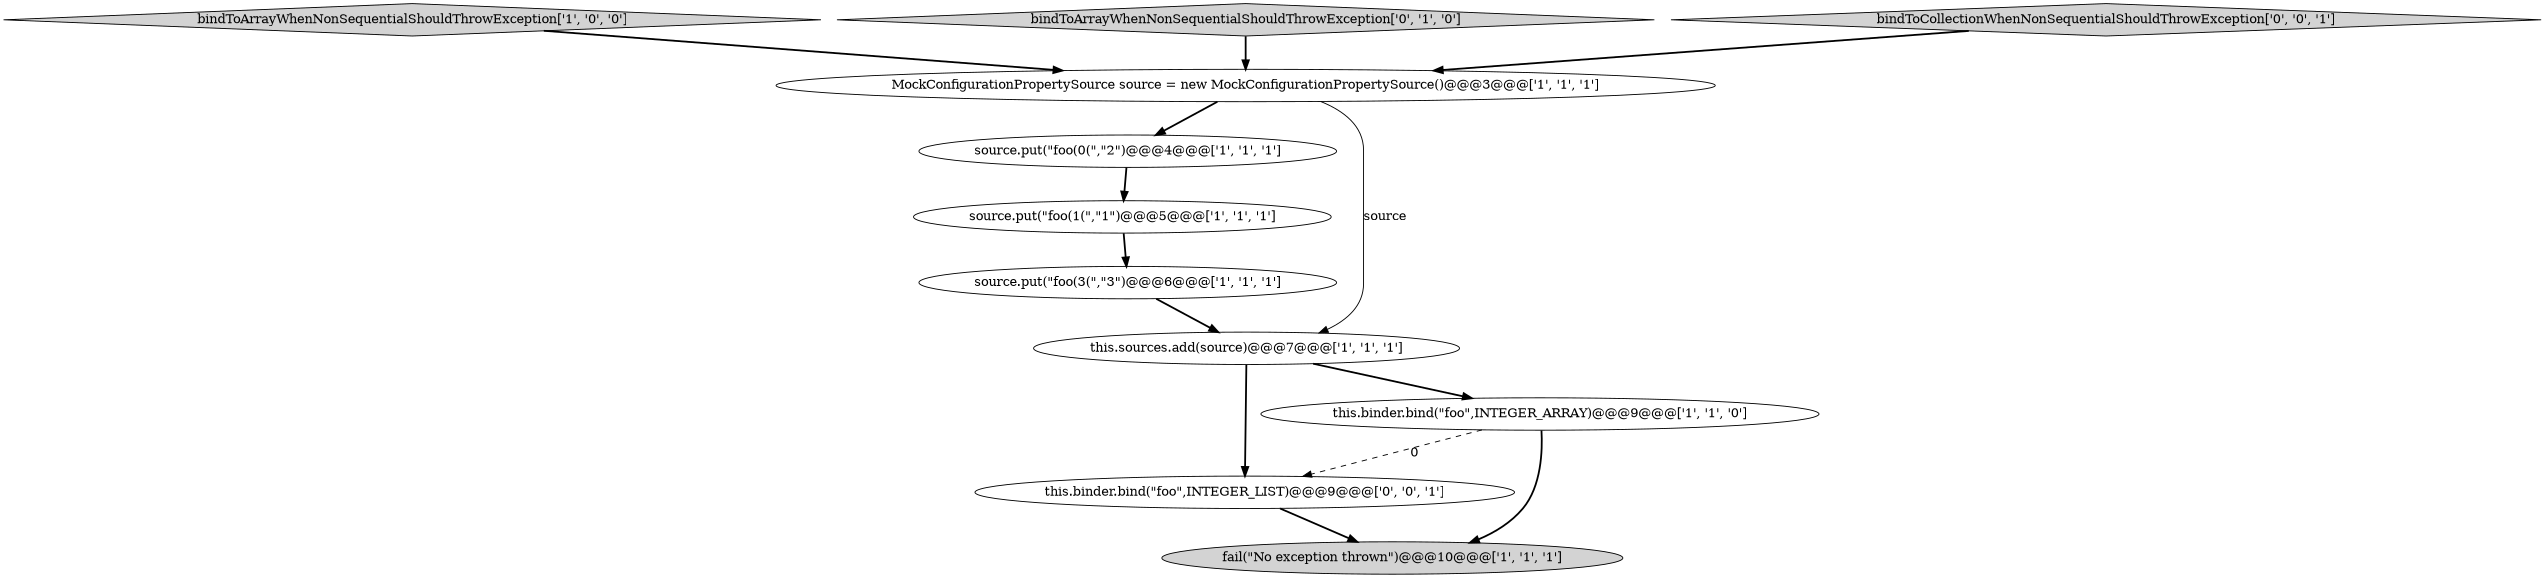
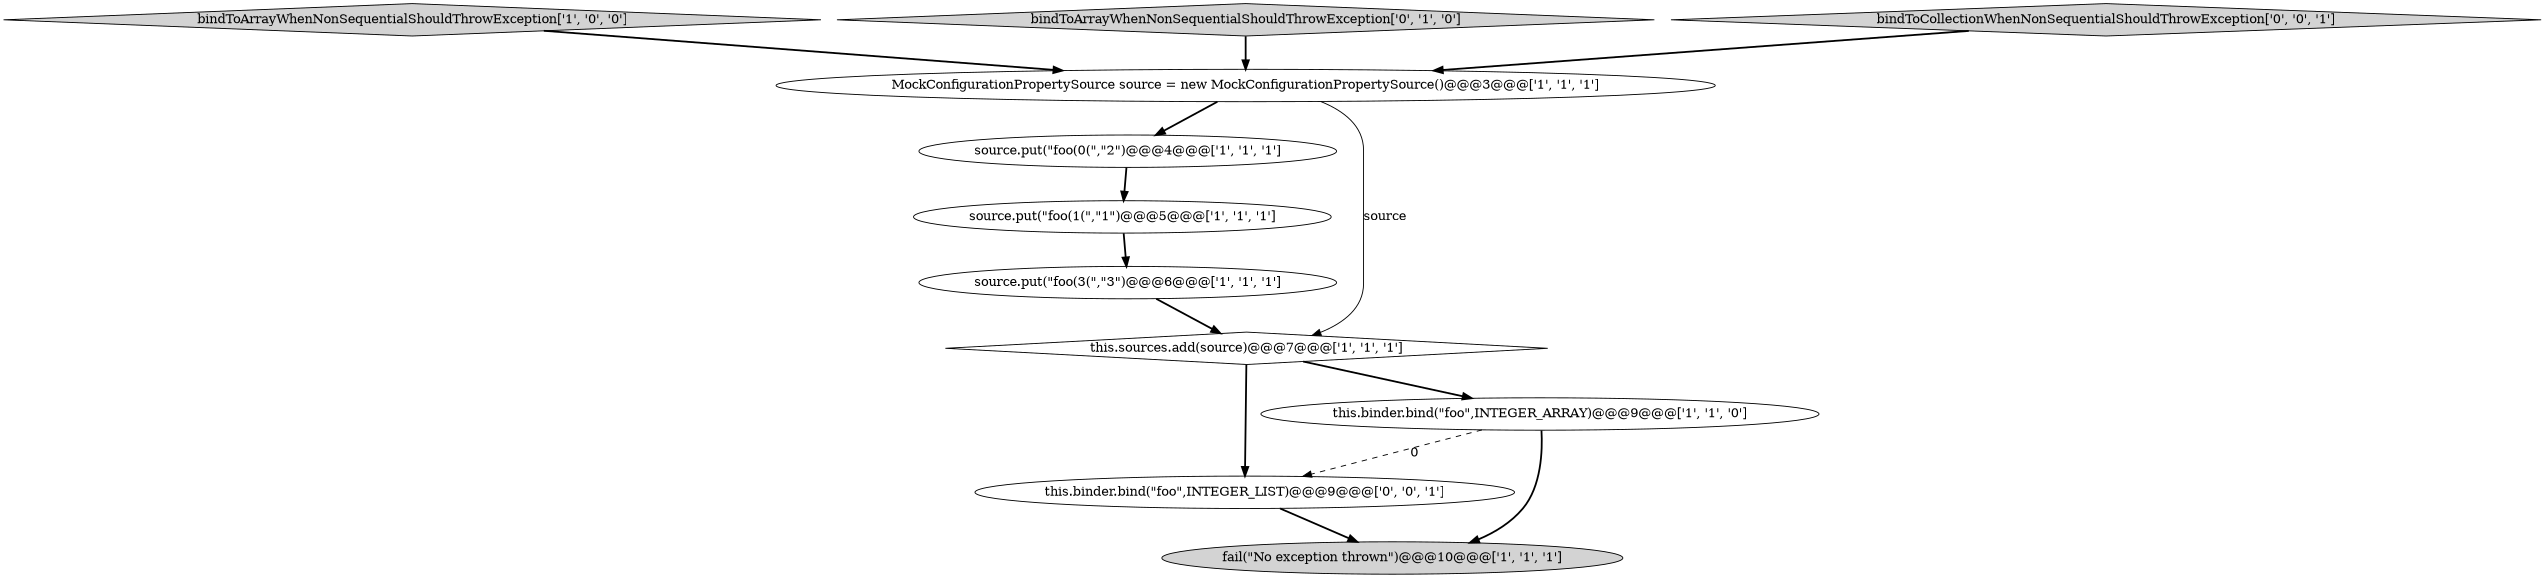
(1247, 348) -> (1247, 348)
